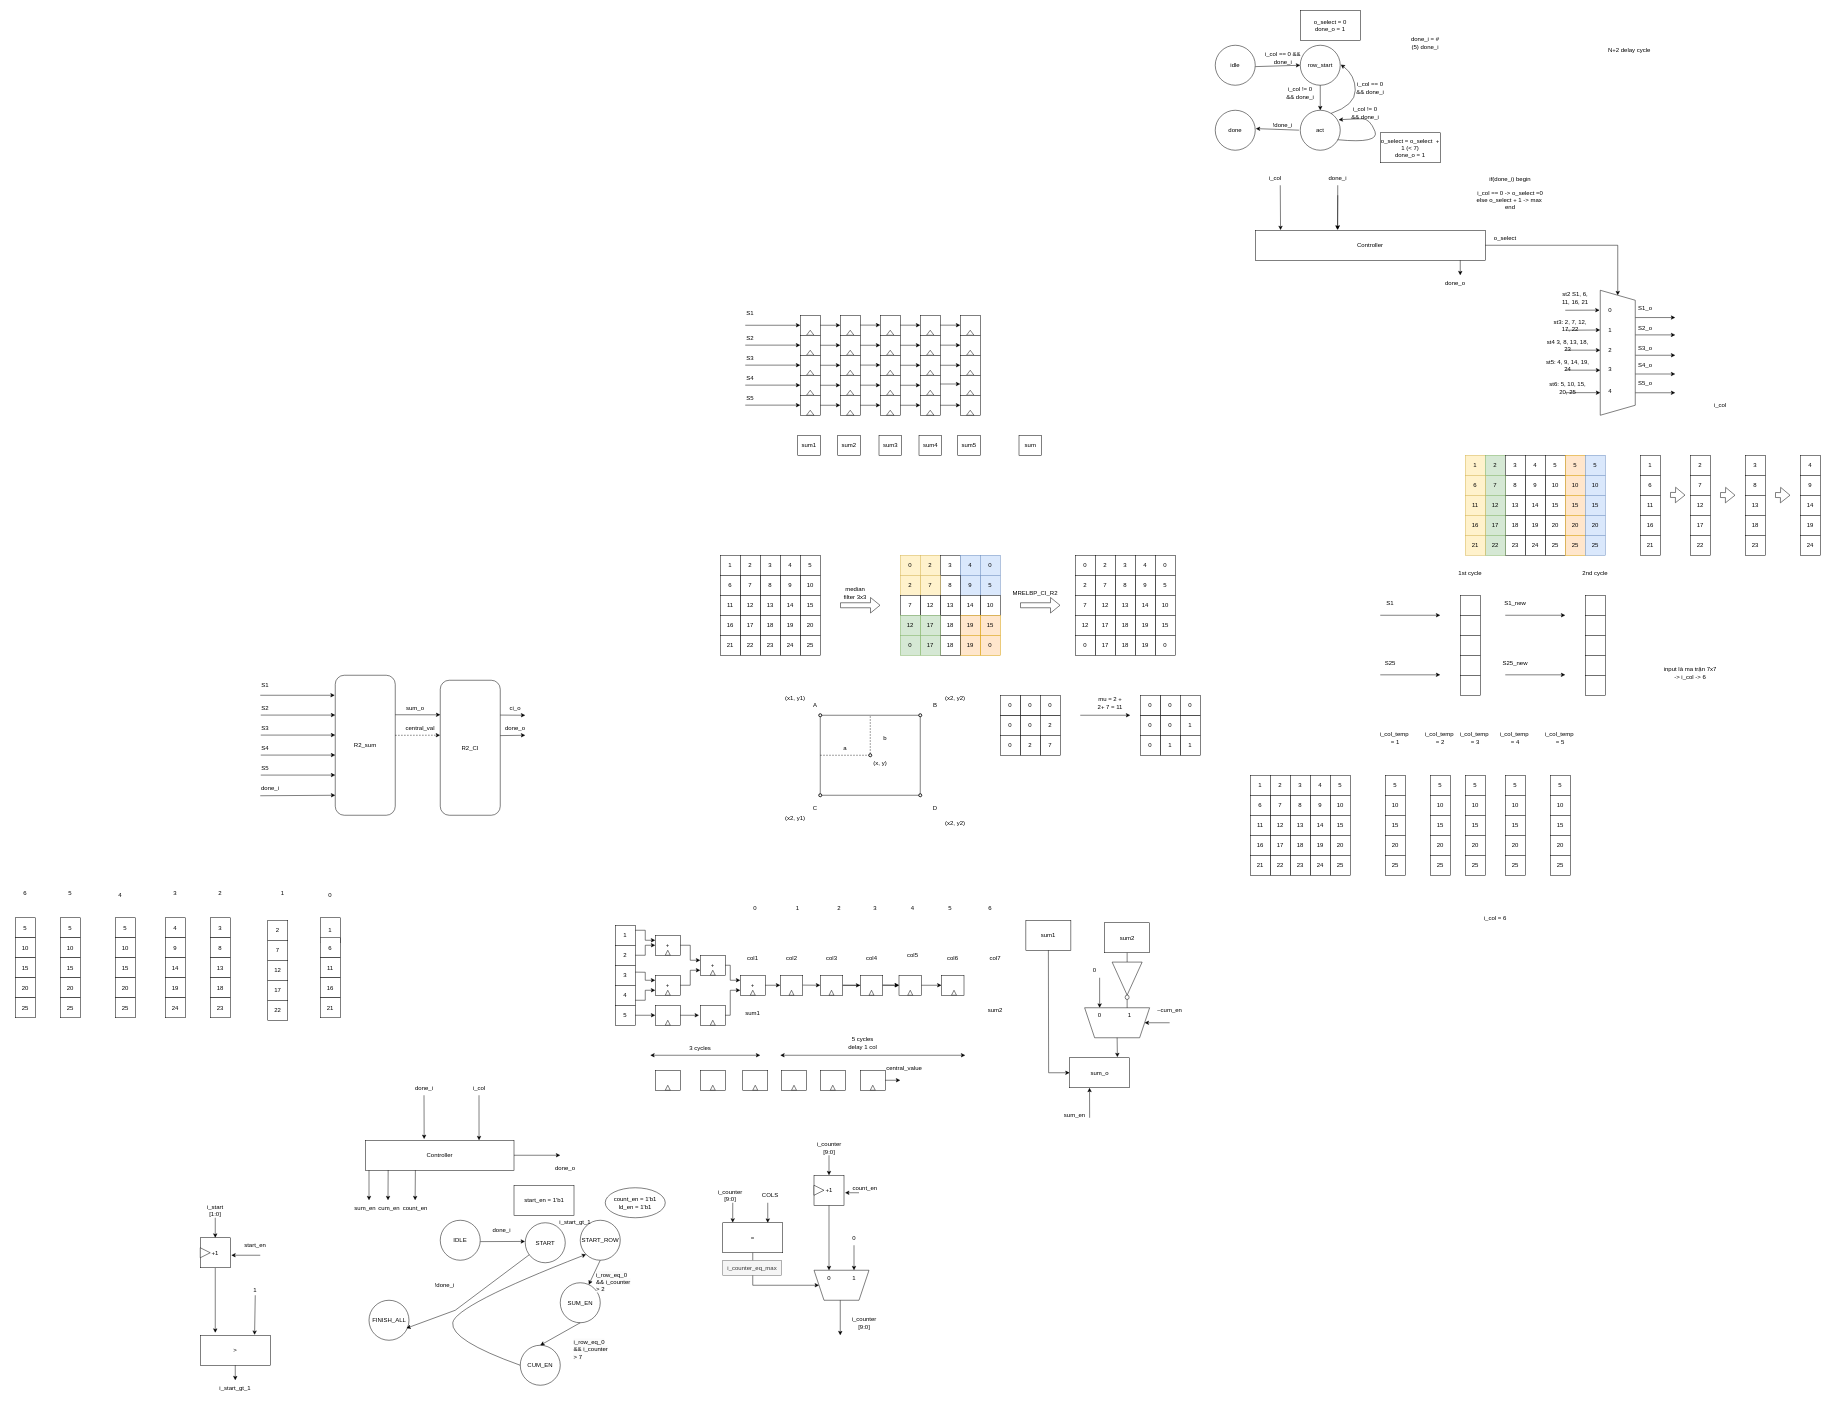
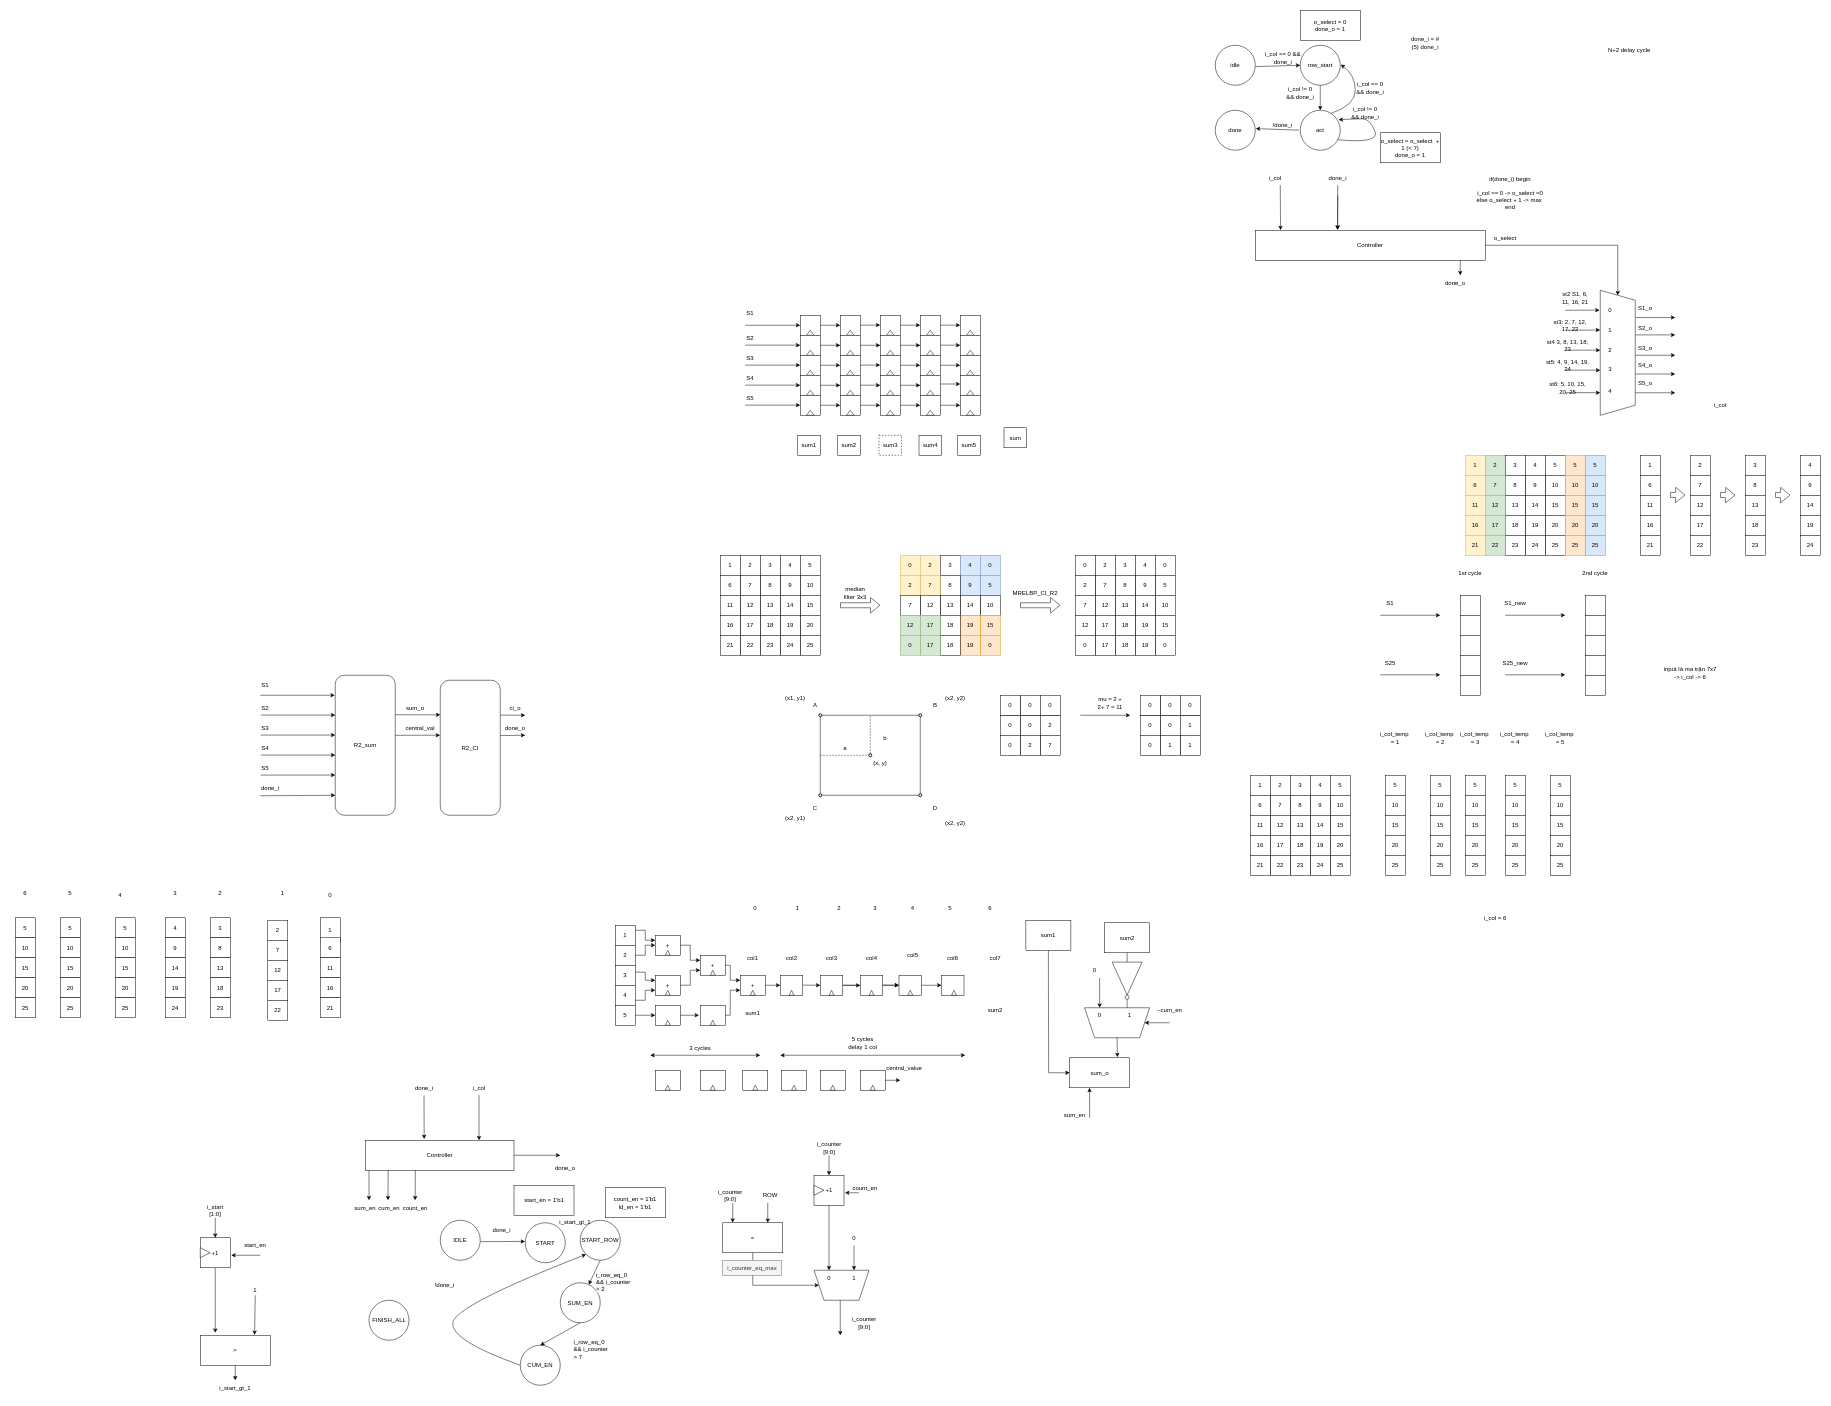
(890, 445) -> (890, 445)
(1030, 445) -> (1015, 438)
(414, 735) -> (414, 735)
(770, 1195) -> (770, 1195)
(635, 1203) -> (635, 1203)
(445, 1314) -> none
